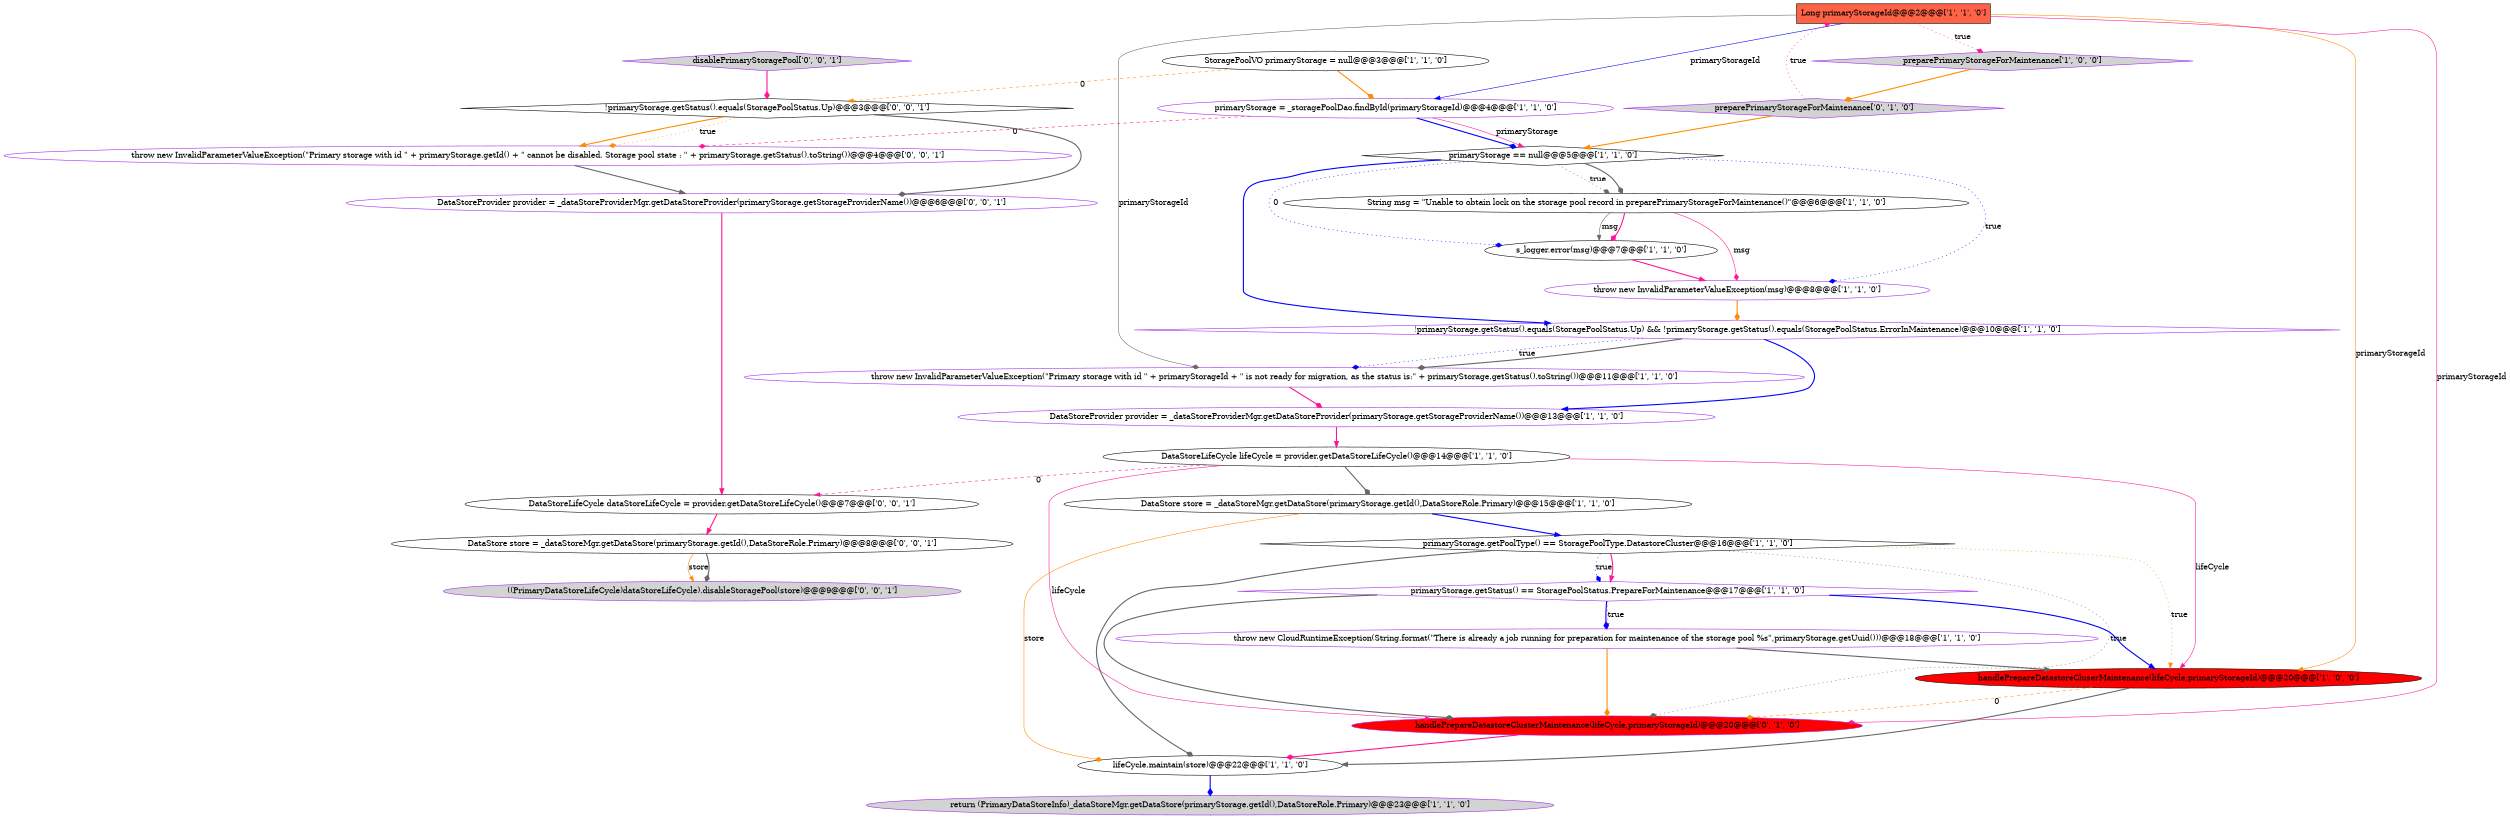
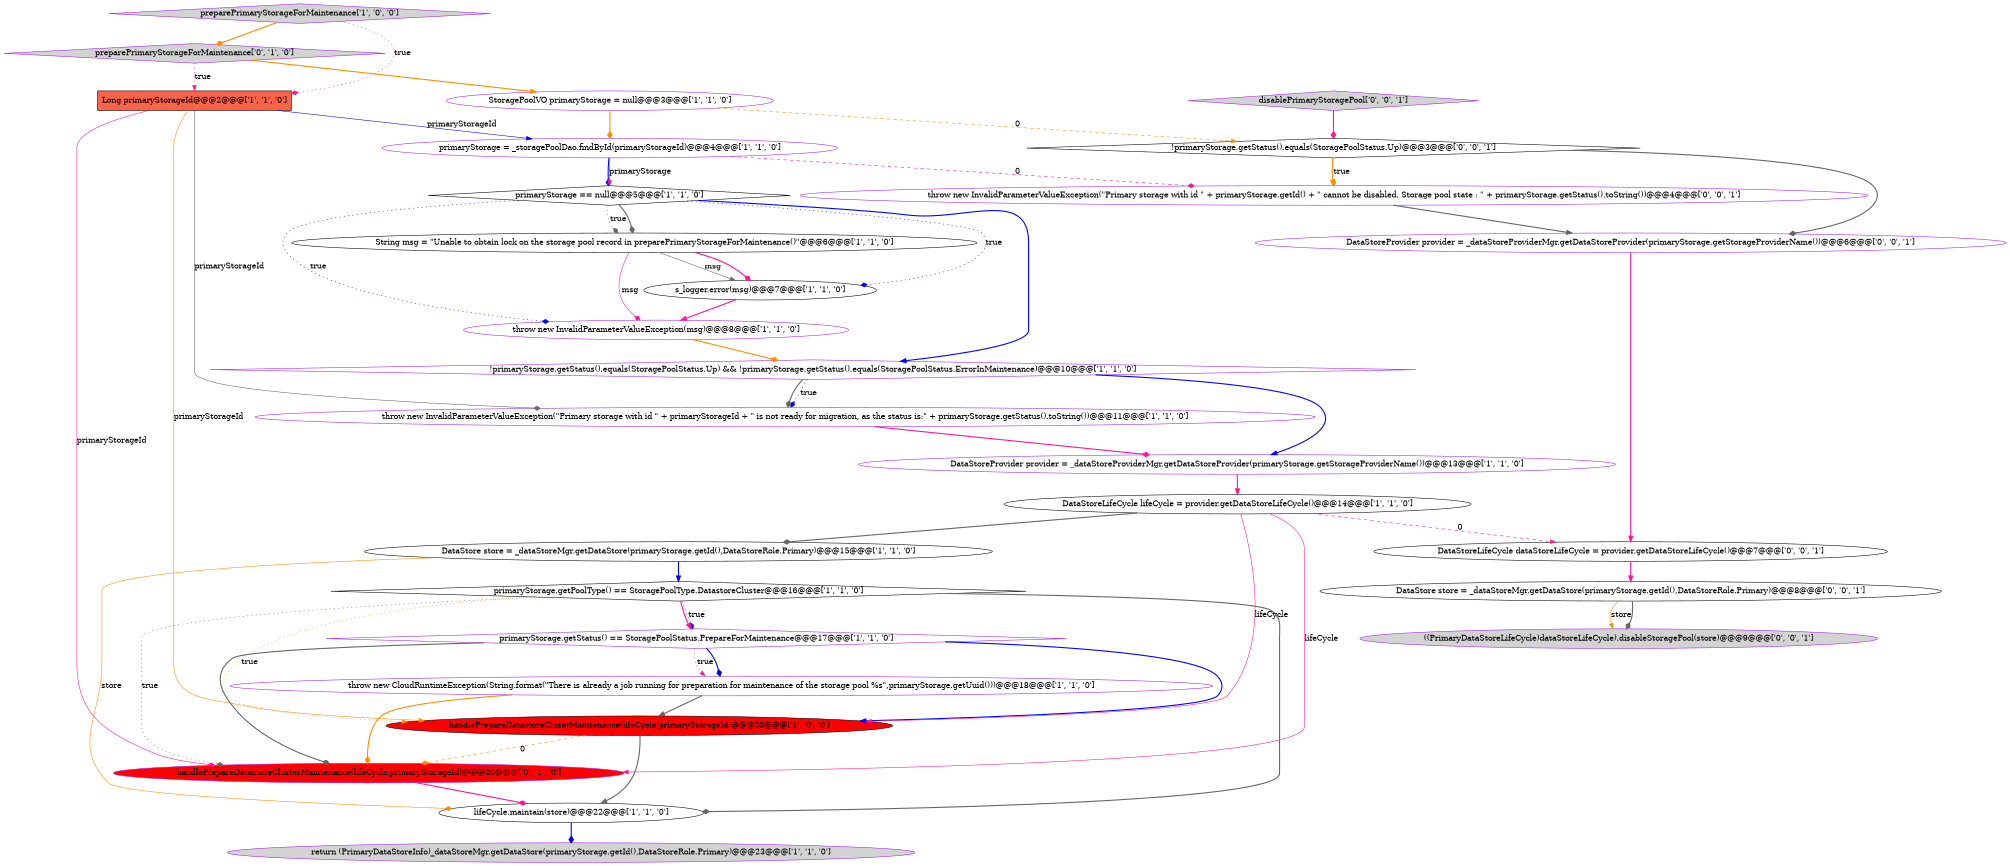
(1946, 37) -> (382, 70)
(1326, 61) -> (610, 101)
(1681, 132) -> (391, 76)
(1276, 203) -> (994, 243)
